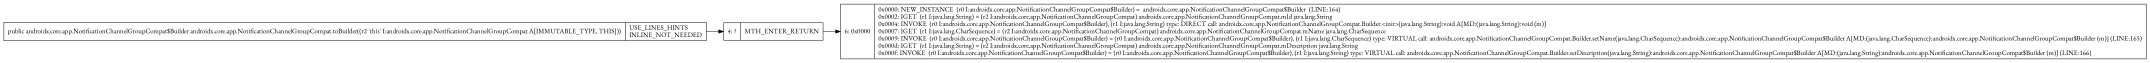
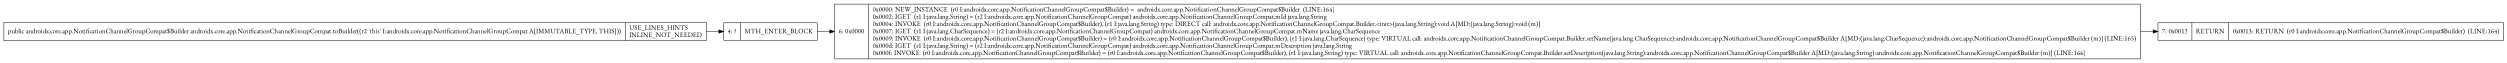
(782, 31) -> (779, 31)
none -> (2331, 32)
